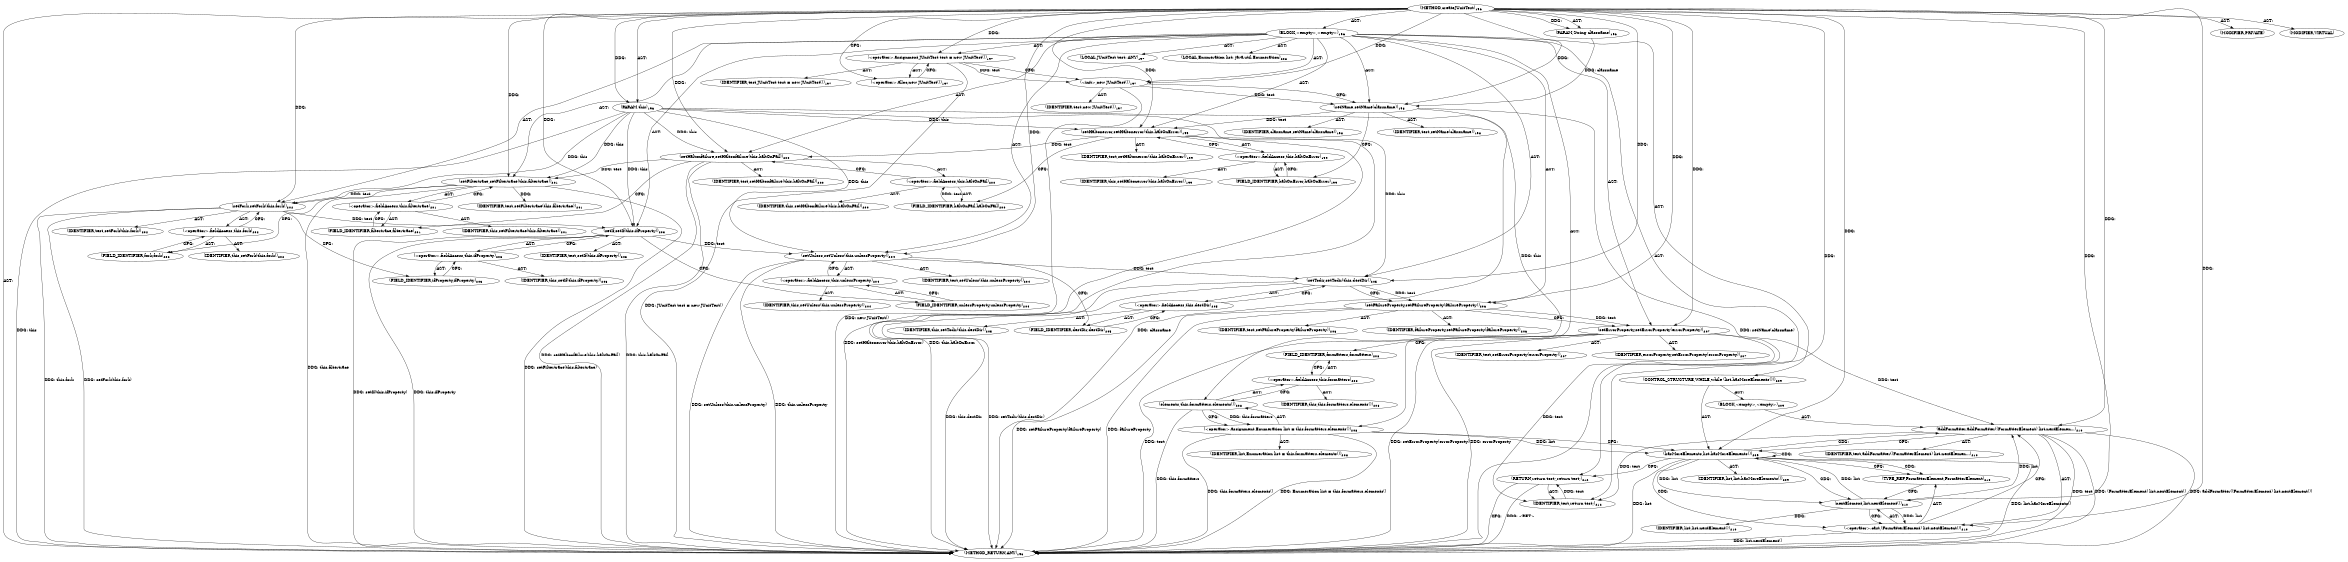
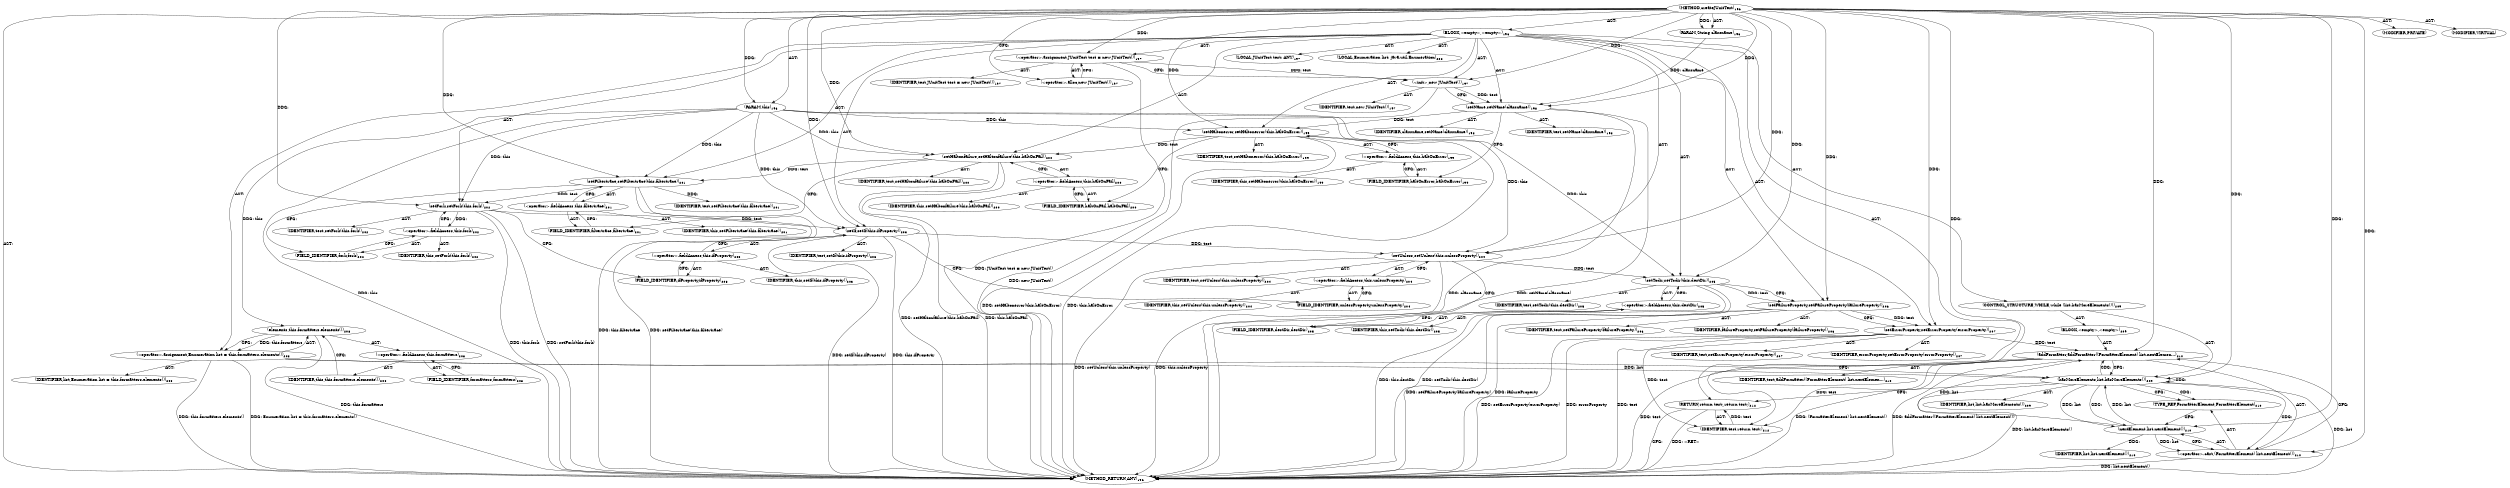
(952, 194) -> (1080, 194)
(245, 219) -> (462, 219)
none -> (1540, 306)
(1477, 337) -> none
(1267, 394) -> (335, 355)
